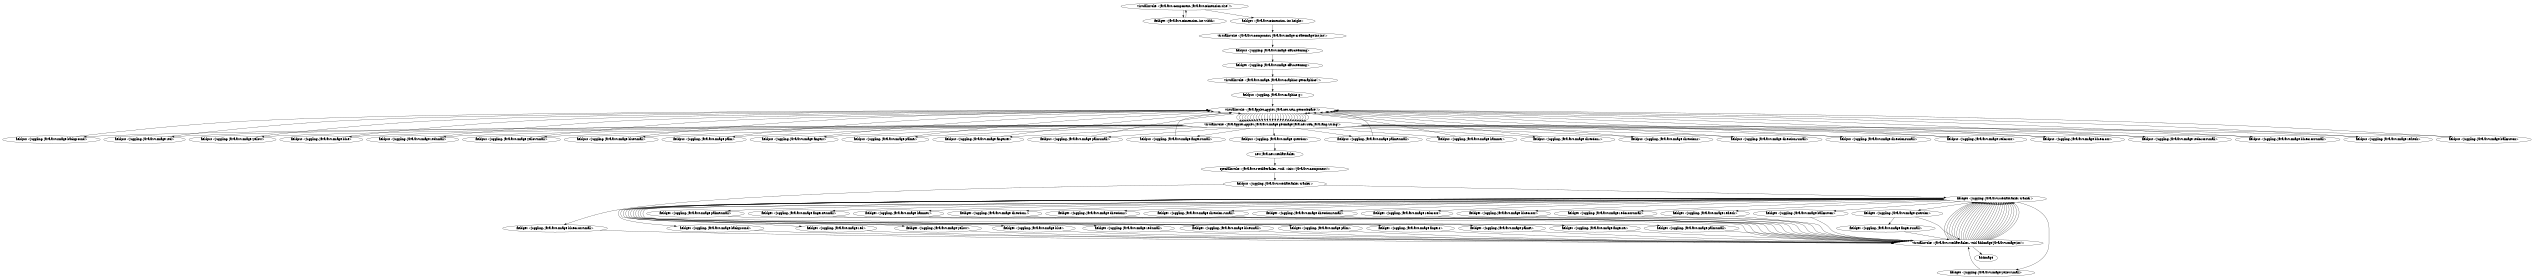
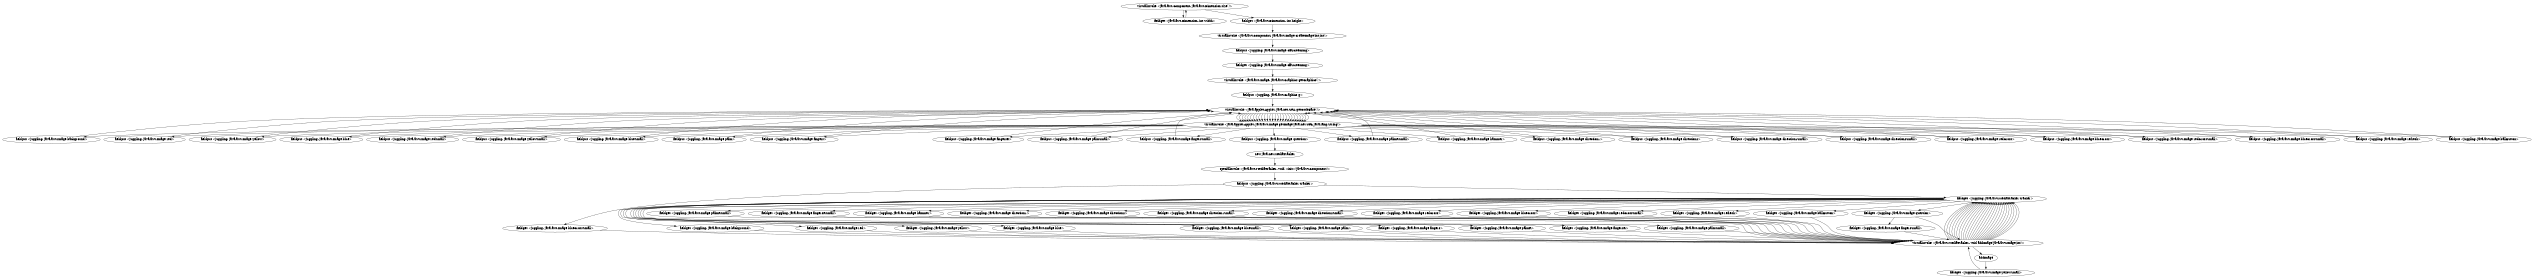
(885, 140) -> none
(1129, 228) -> none
(2049, 236) -> (1986, 264)
